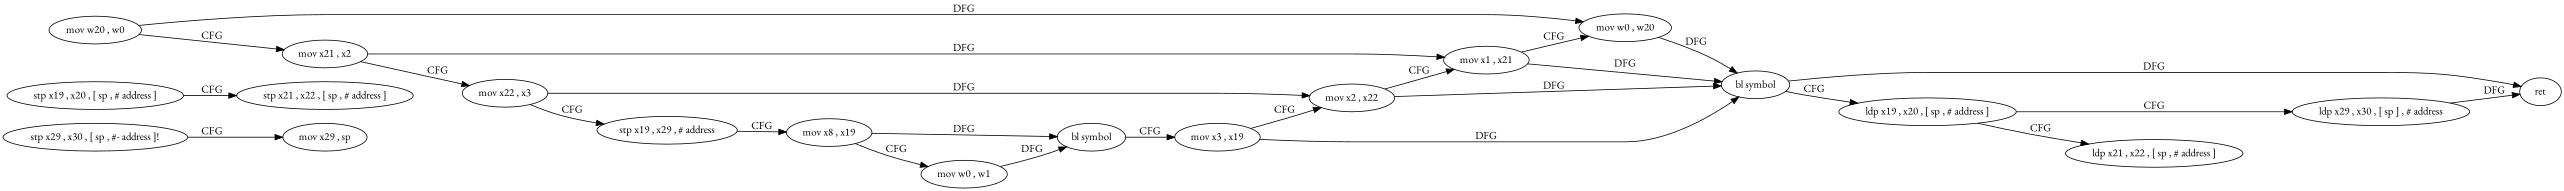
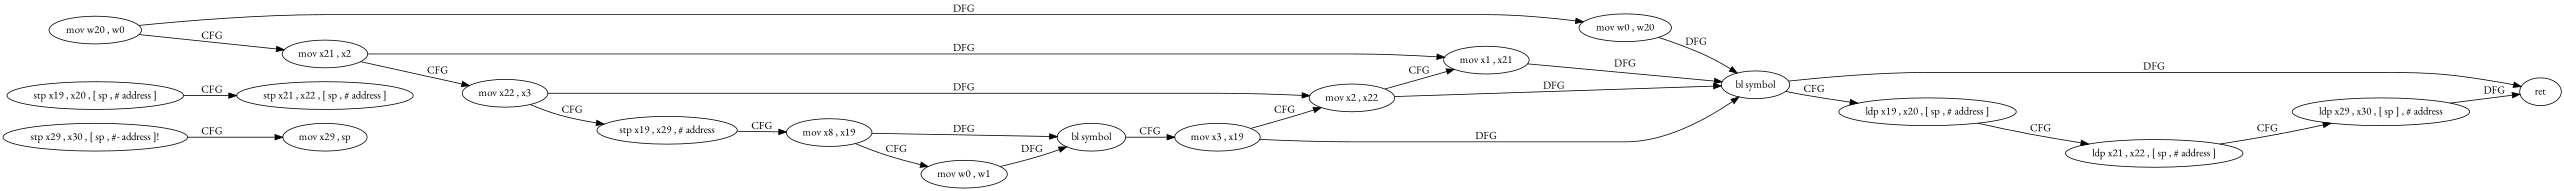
(1551, 45) -> none
(2150, 112) -> (2272, 135)
